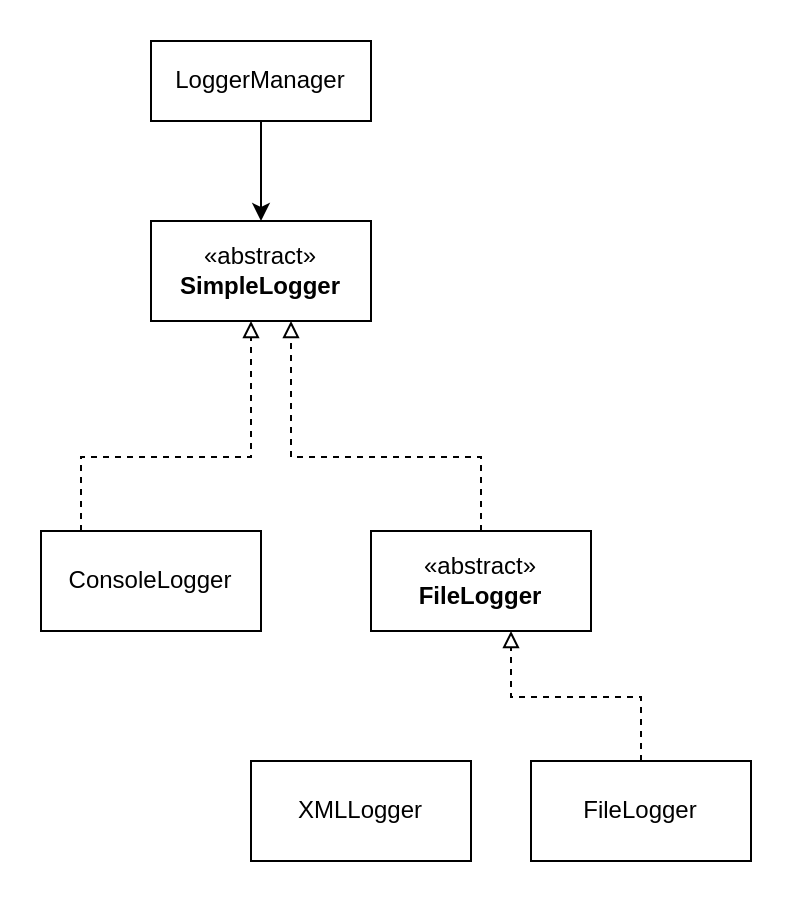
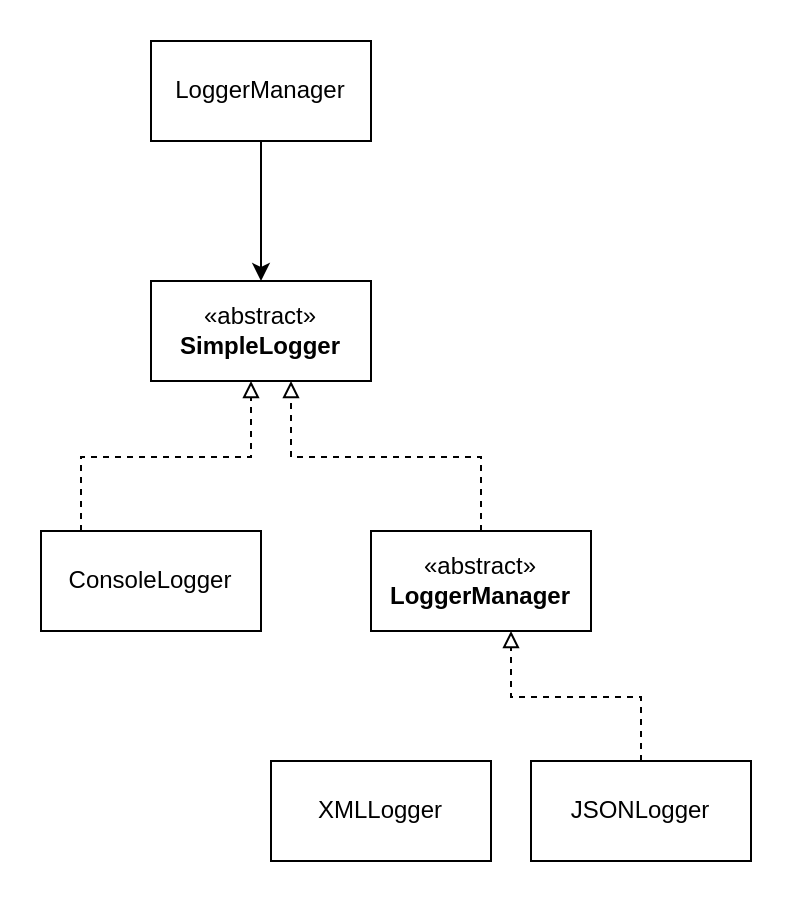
(261, 81) -> (261, 91)
(261, 271) -> (261, 331)
(481, 581) -> (481, 581)
(361, 811) -> (381, 811)
(641, 811) -> (641, 811)
